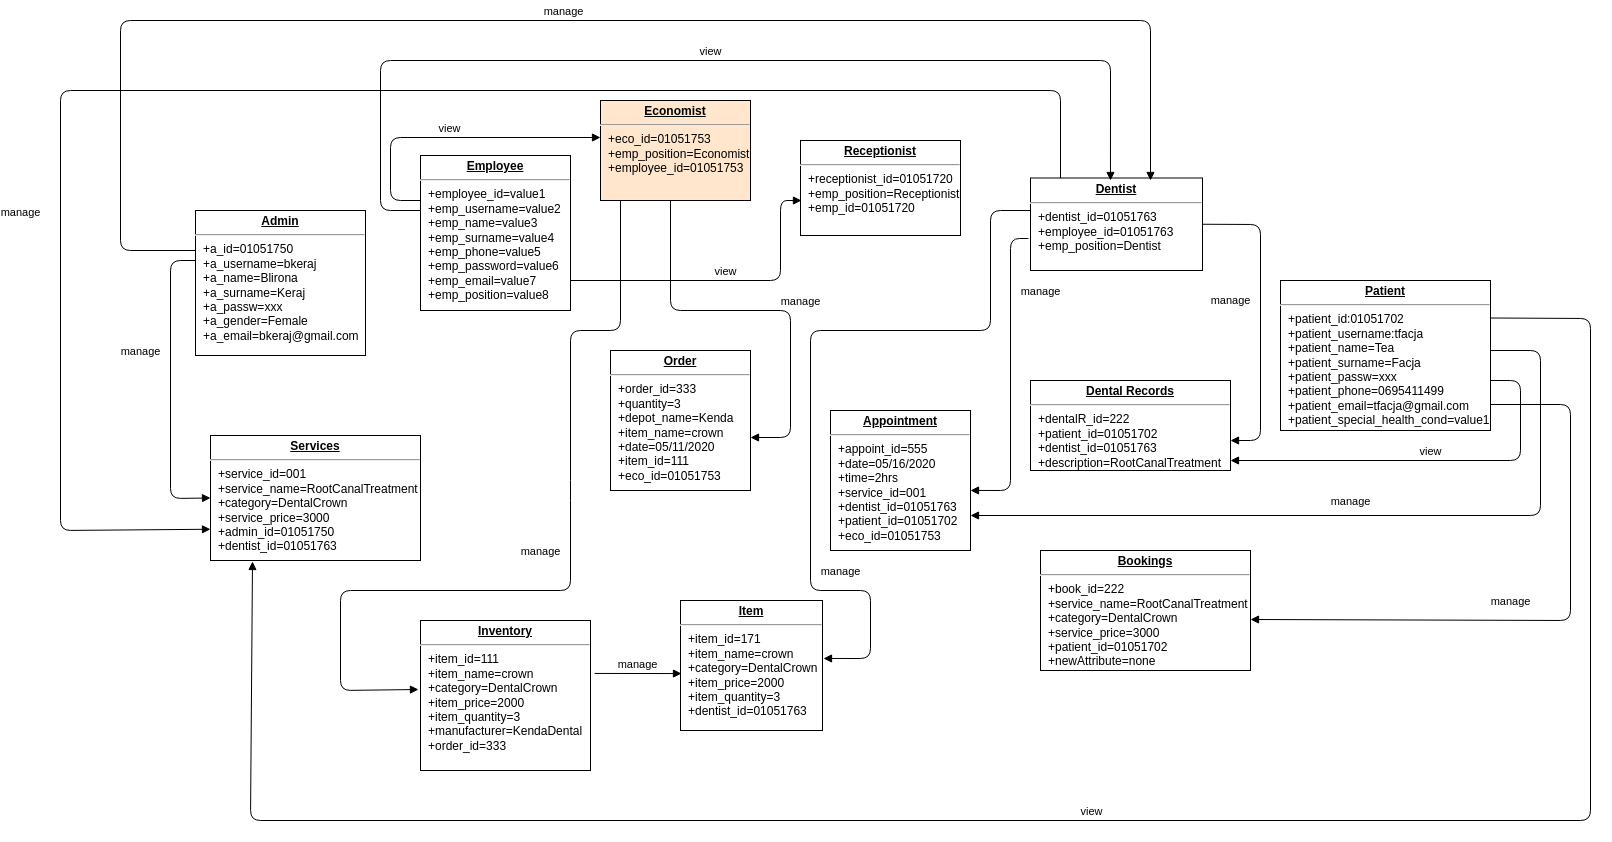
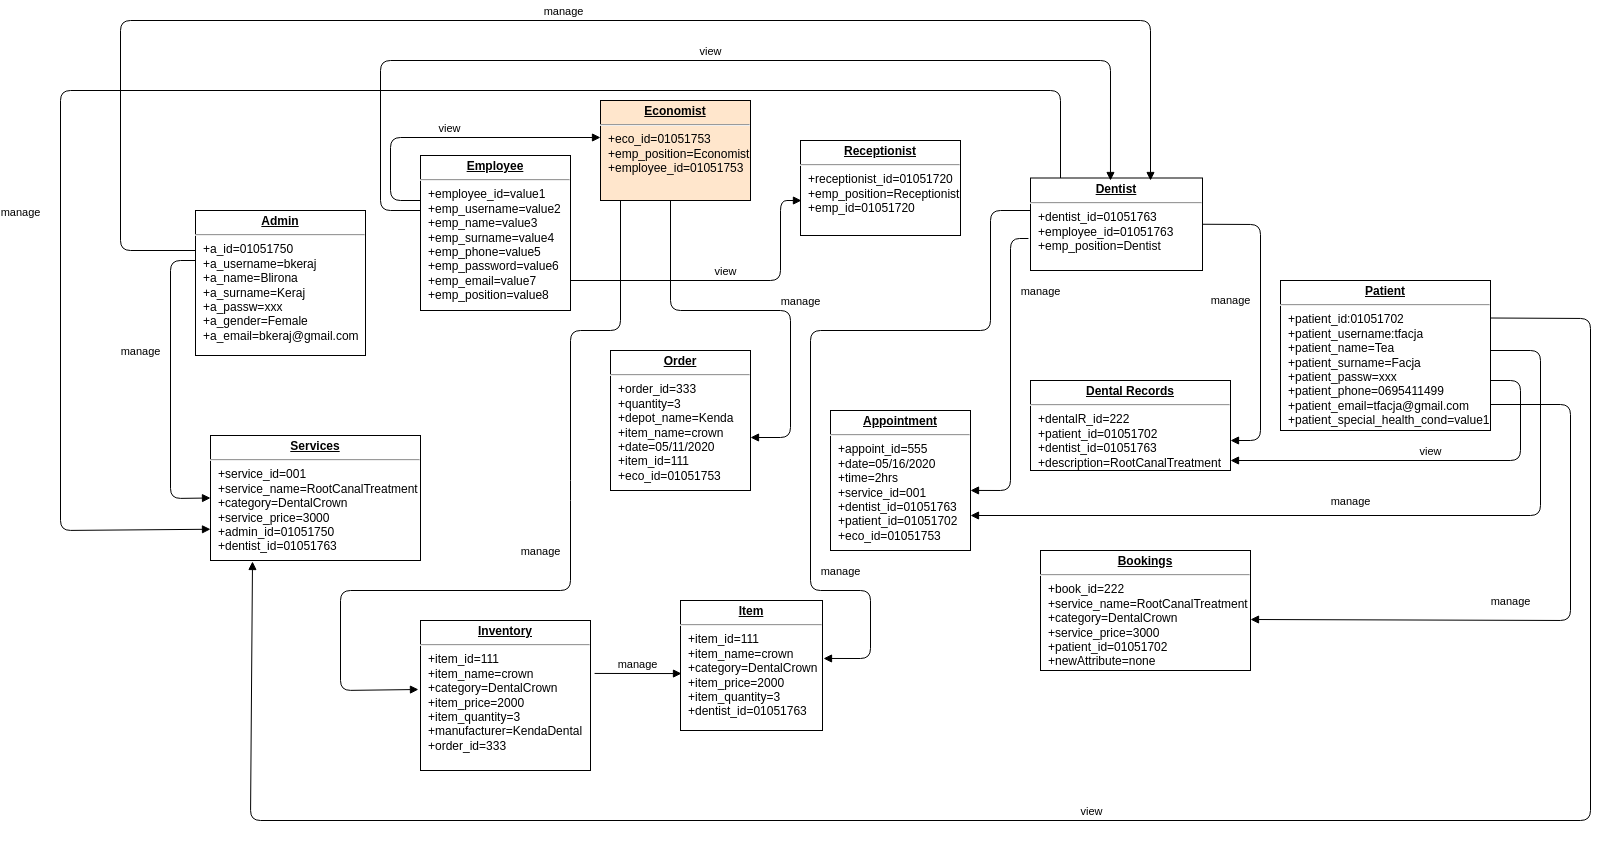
(750, 651) -> (750, 651)
